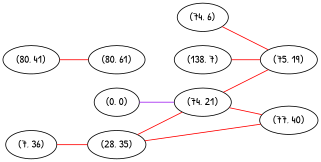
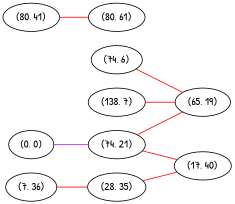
(289, 60) -> (203, 102)
(289, 120) -> (203, 166)
(160, 123) -> none
